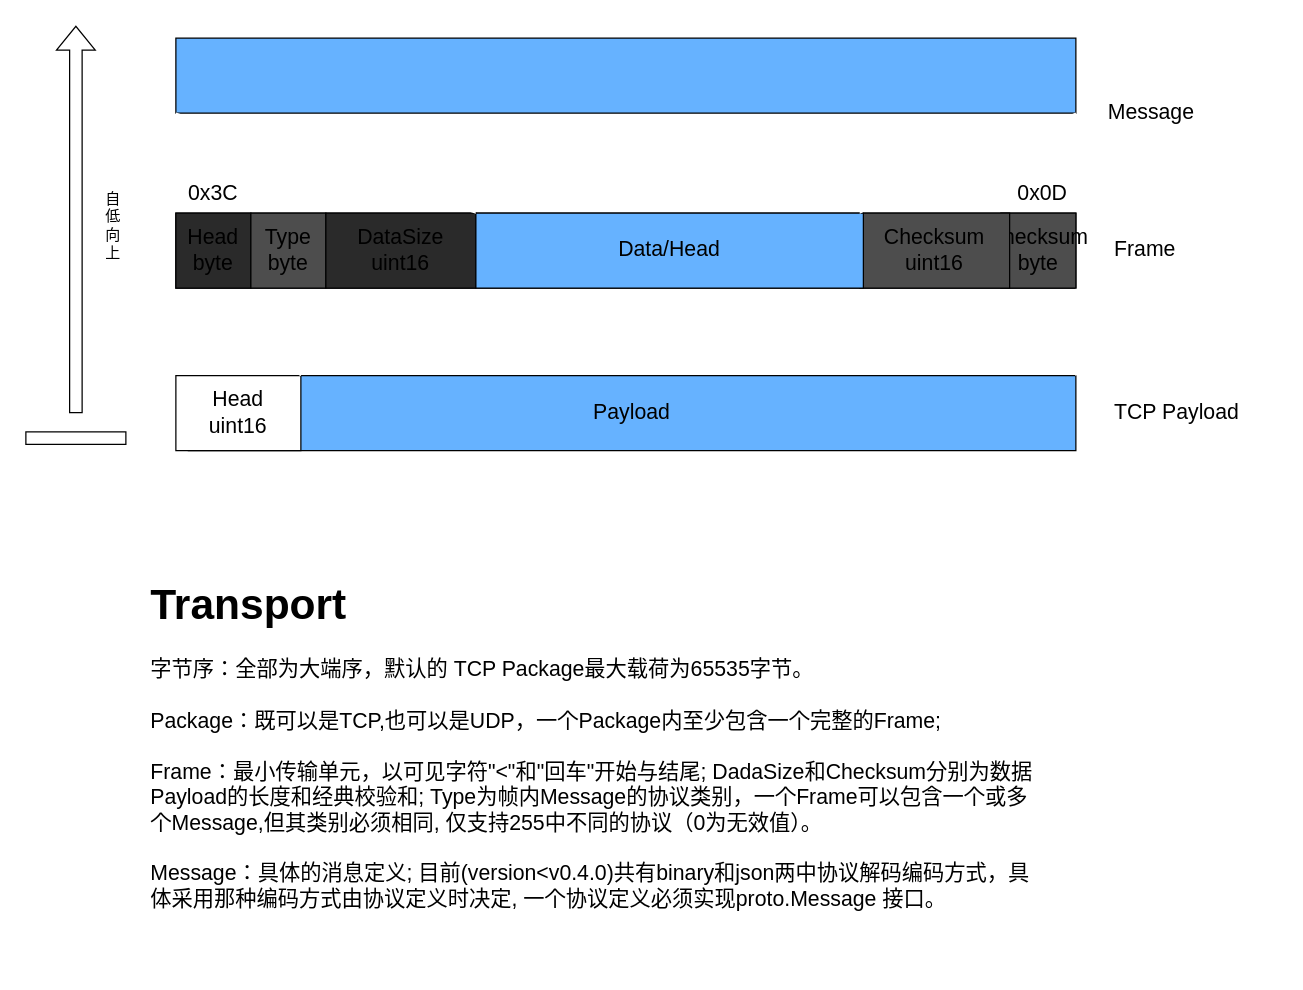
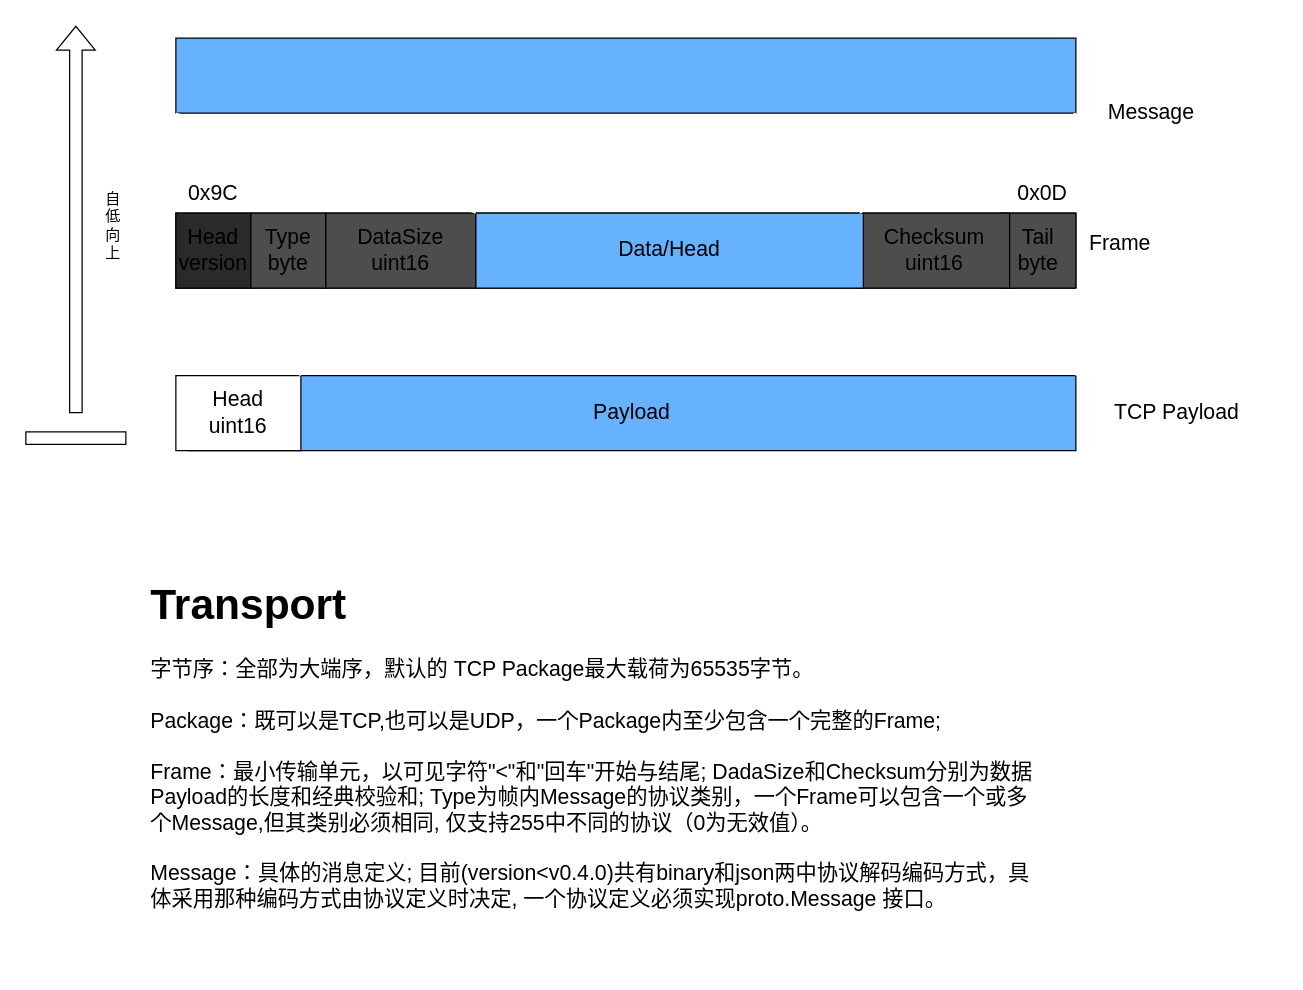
(213, 194) -> (213, 194)
(213, 251) -> (213, 251)
(401, 251) -> (401, 251)
(1038, 251) -> (1038, 251)
(1162, 251) -> (1137, 244)
